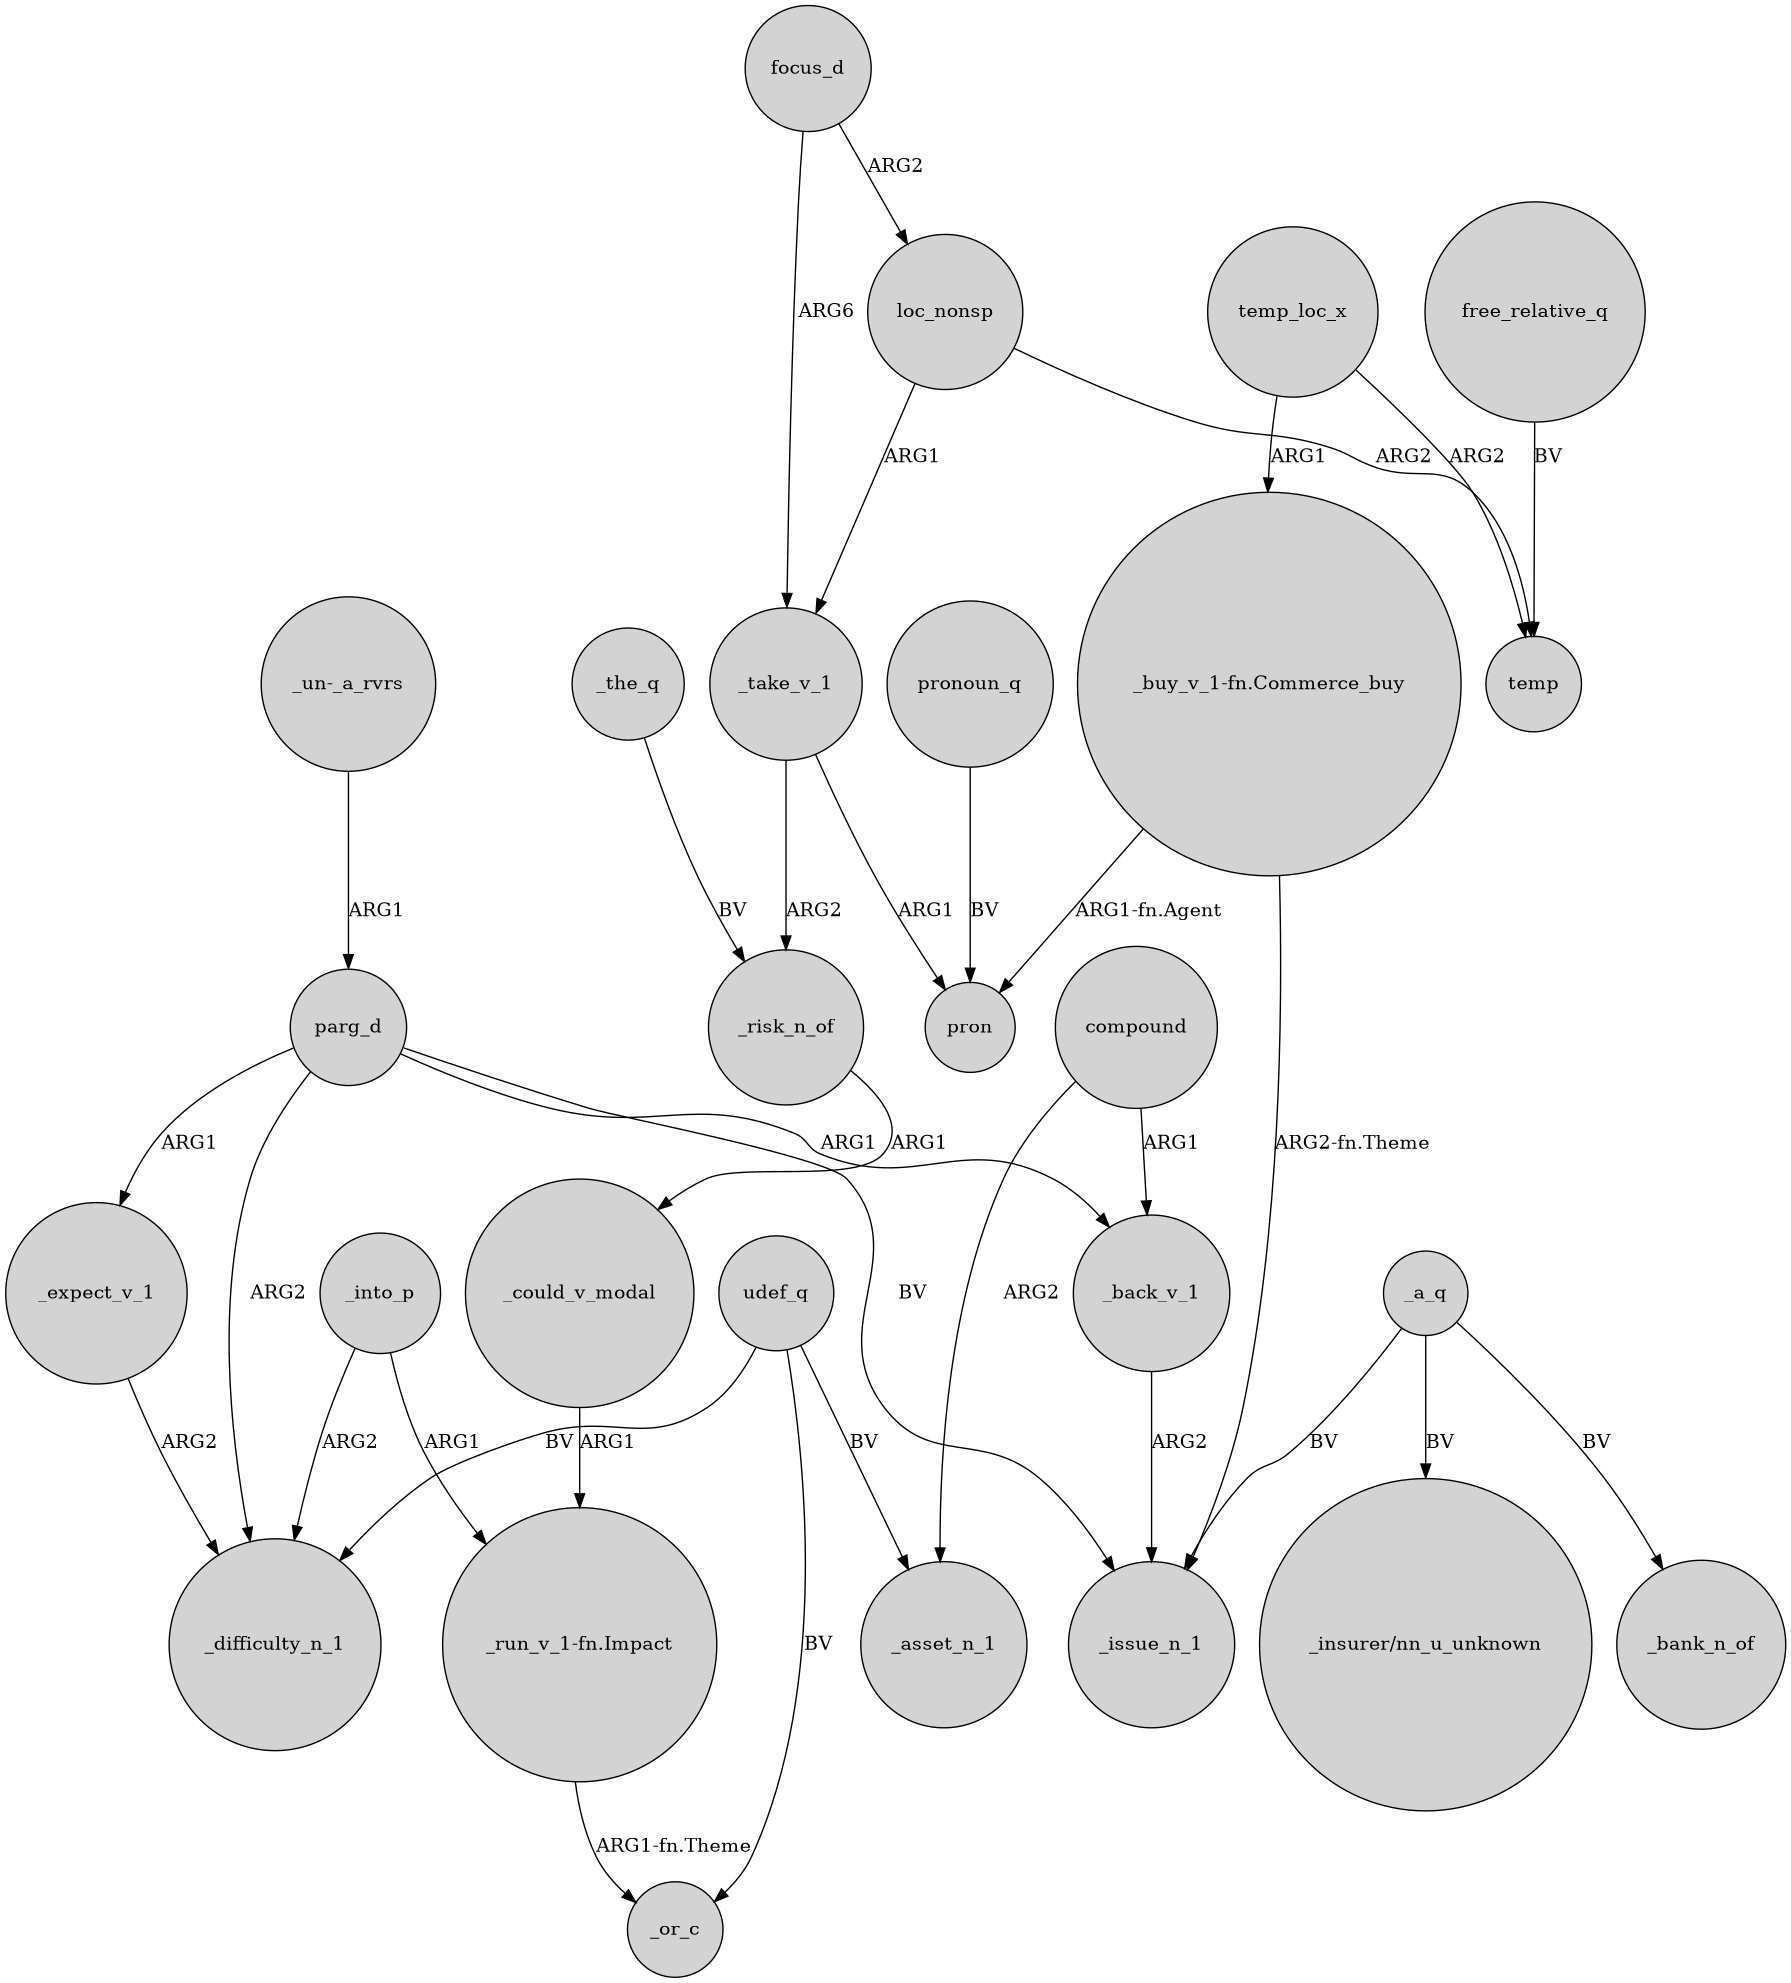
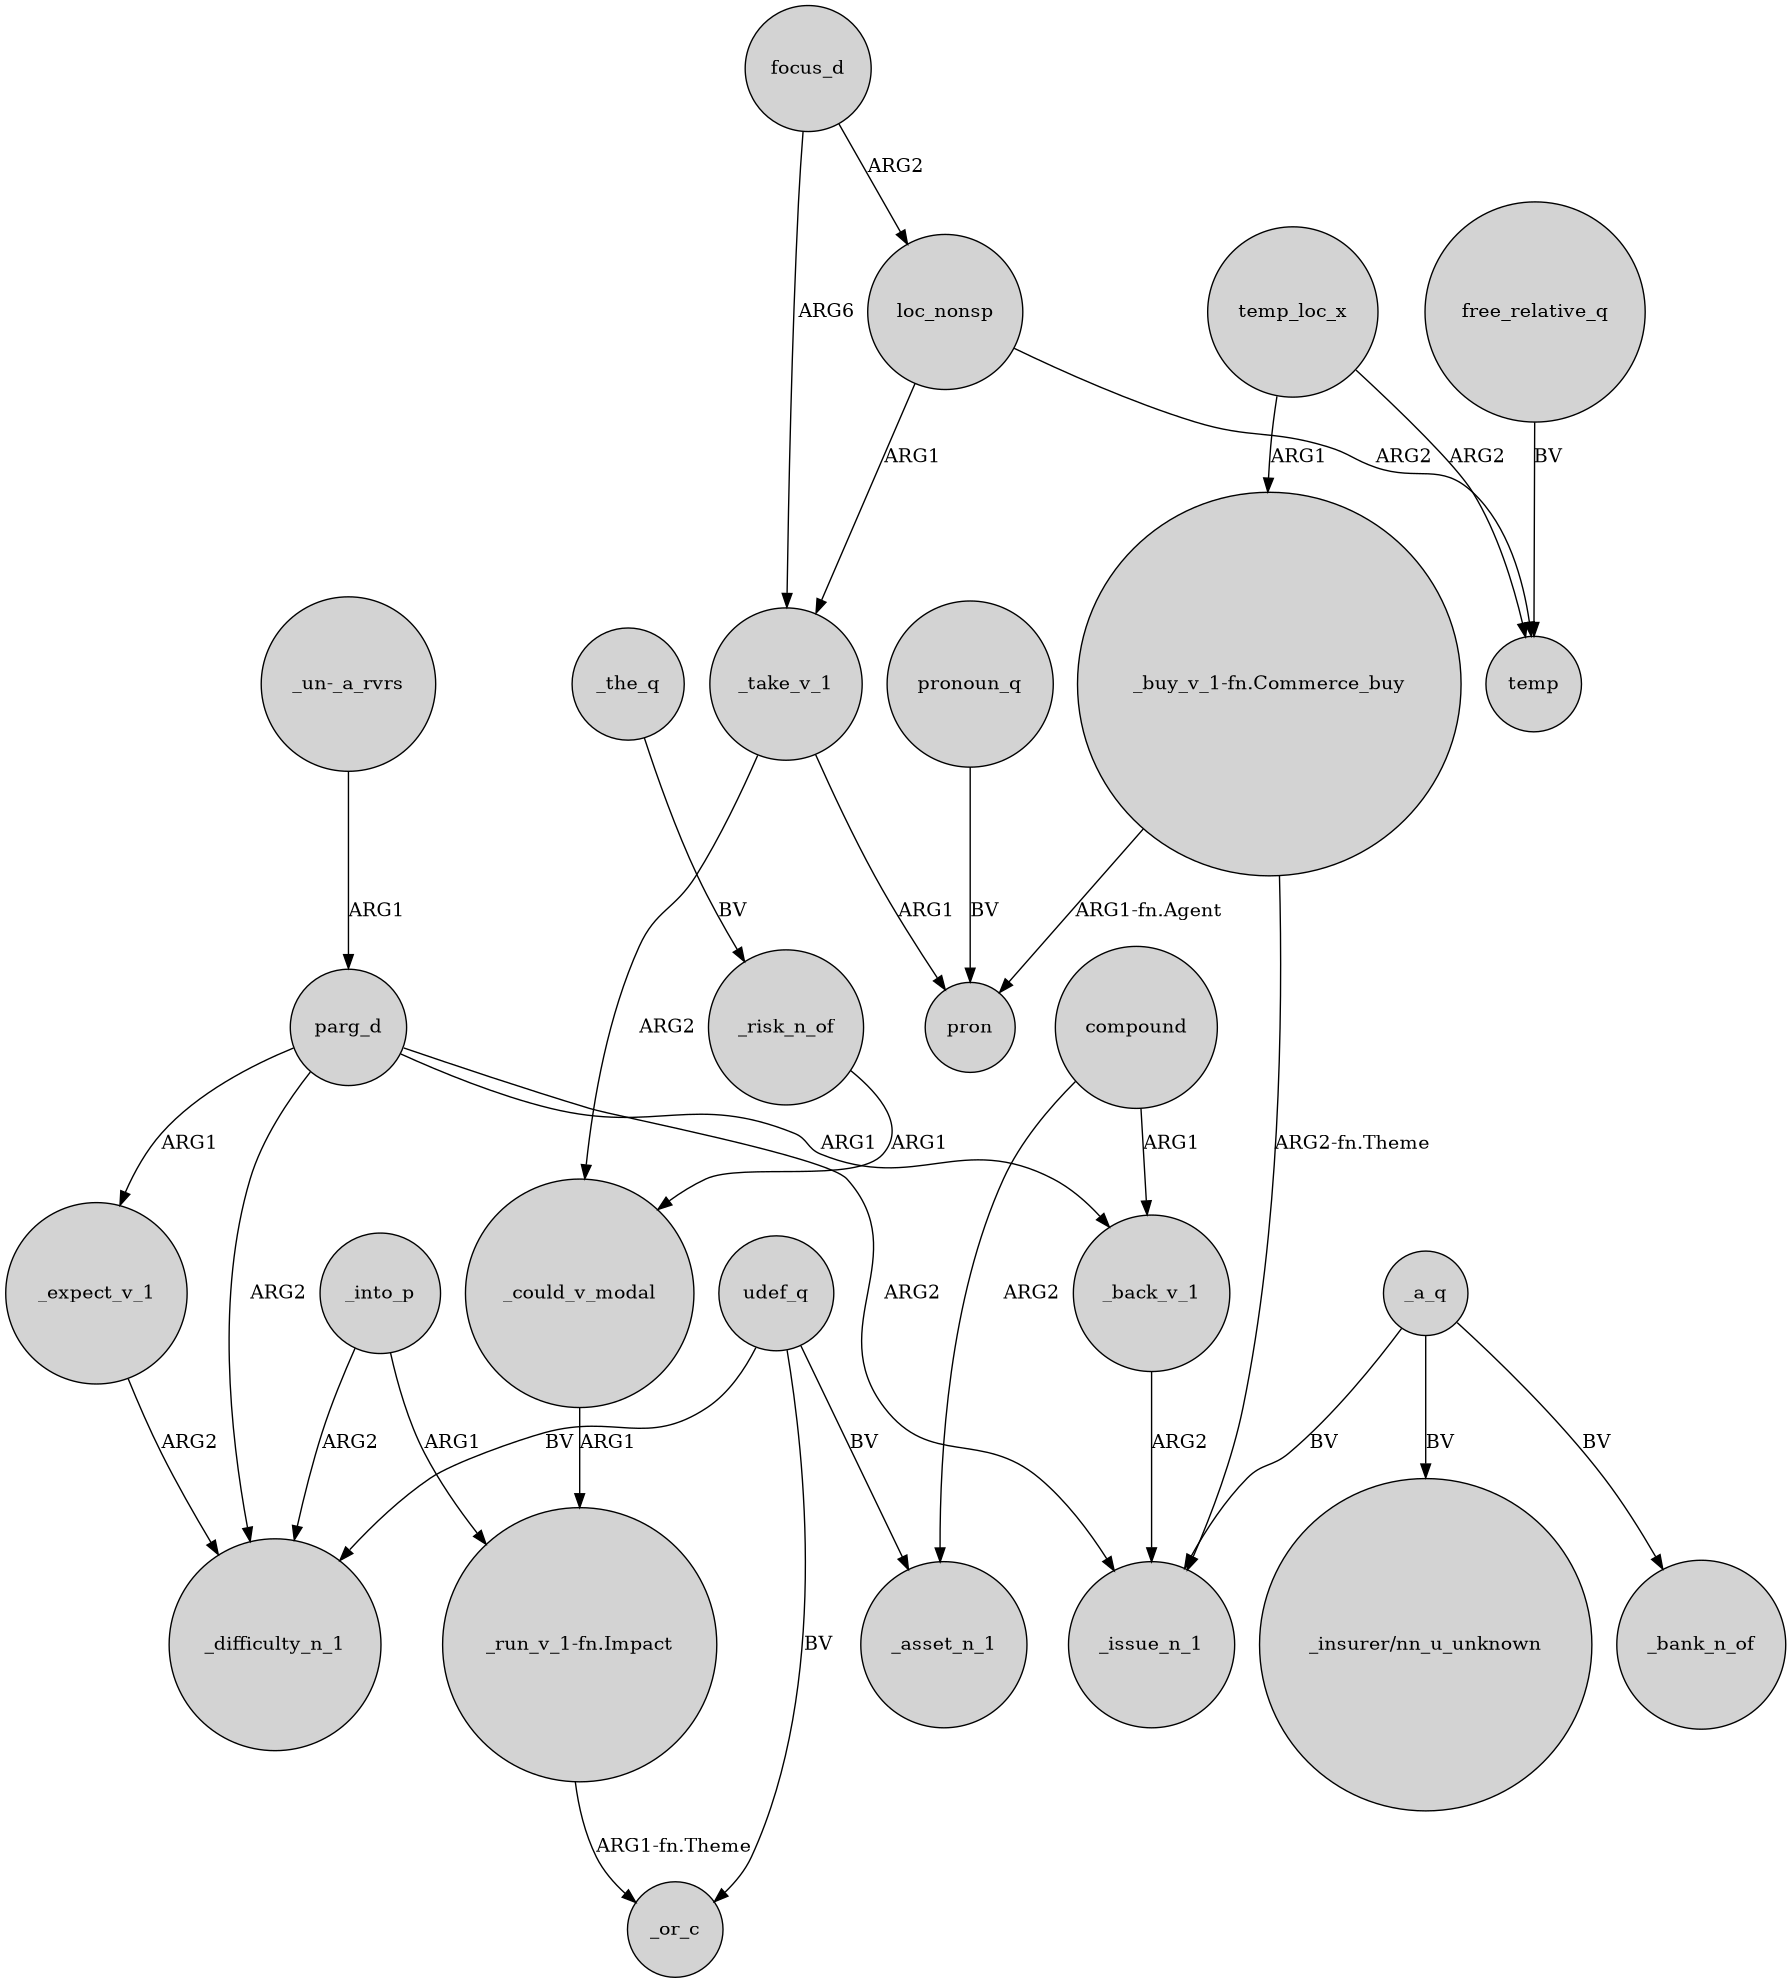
(786, 848) -> (639, 946)
(913, 1293) -> (913, 1293)
